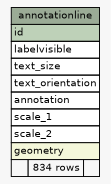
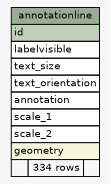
(57, 168) -> (57, 168)
